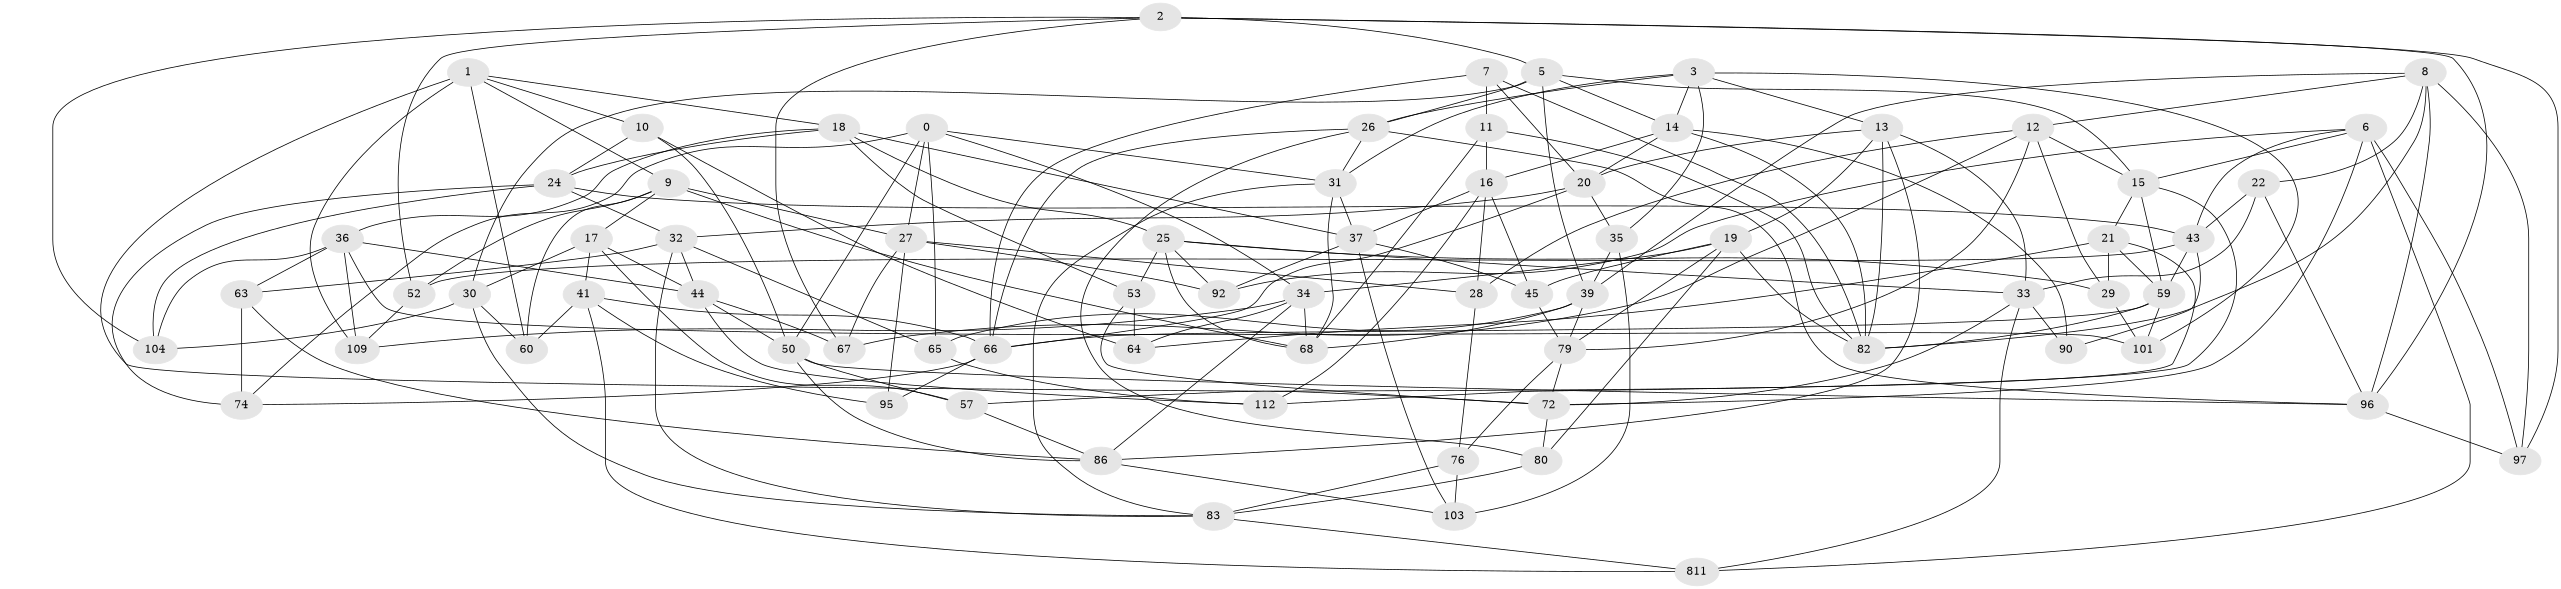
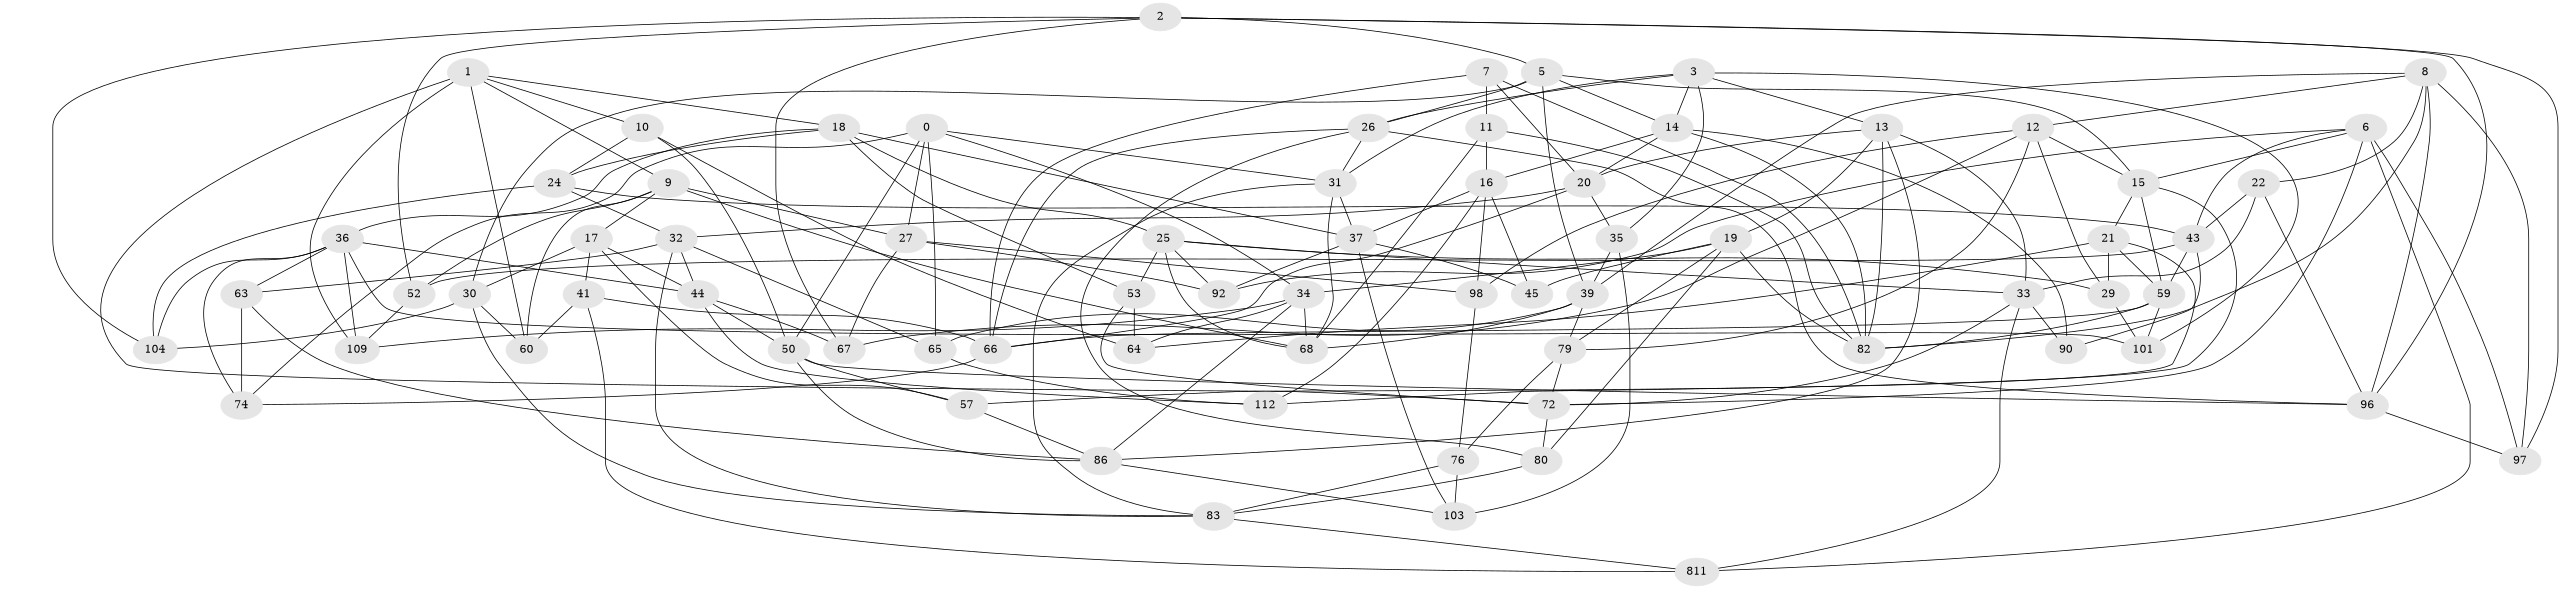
(225, 219) -> (214, 281)
(1477, 294) -> (1477, 294)
(1550, 324) -> none
(887, 405) -> none
